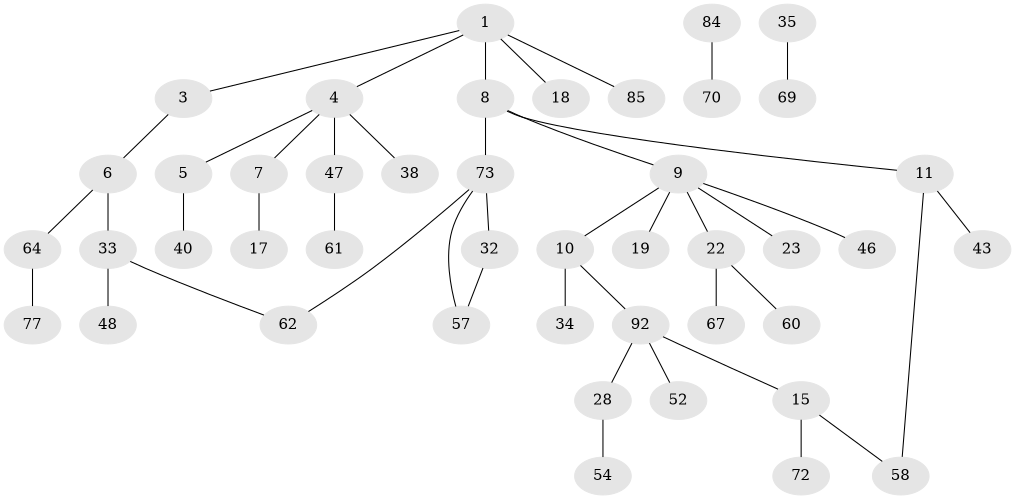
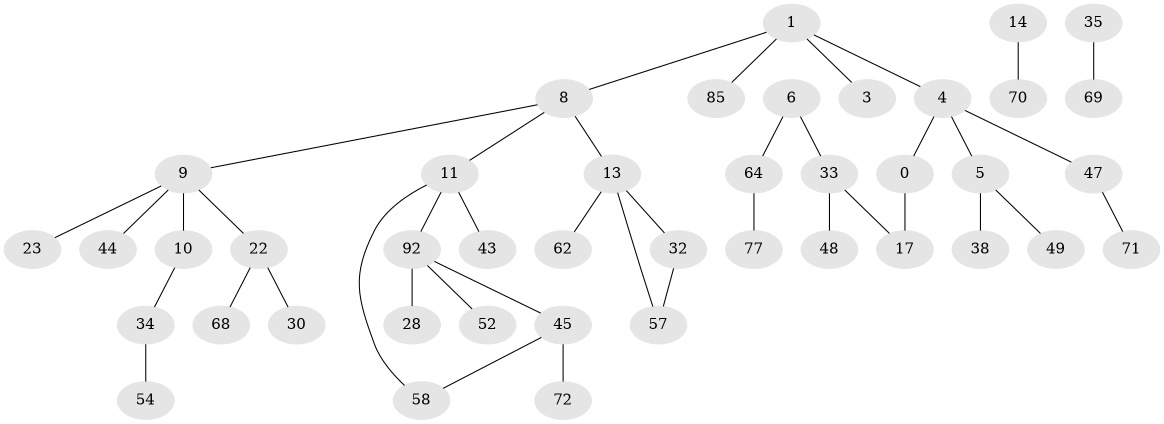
(712, 23) -> (1018, 23)
(561, 99) -> none
(146, 136) -> none
(372, 136) -> (980, 212)
(259, 174) -> (905, 174)
(486, 174) -> (612, 174)
(184, 250) -> (1056, 250)
(335, 250) -> (1131, 250)
(641, 250) -> none
(867, 250) -> (108, 250)
(603, 287) -> (431, 212)
(197, 289) -> (867, 212)
(716, 325) -> (221, 325)
(792, 325) -> (297, 325)
(801, 401) -> (563, 325)
(603, 438) -> (146, 363)
